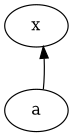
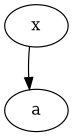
(44, 74) -> (29, 62)
